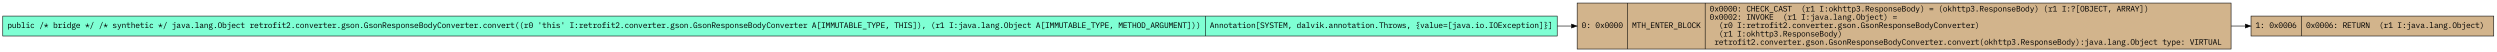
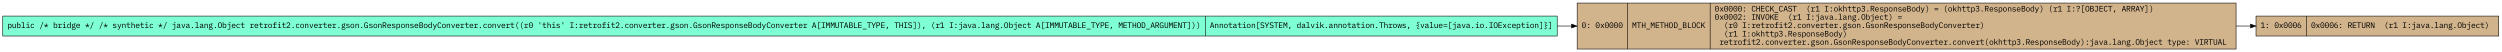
(1666, 26) -> (1669, 26)
